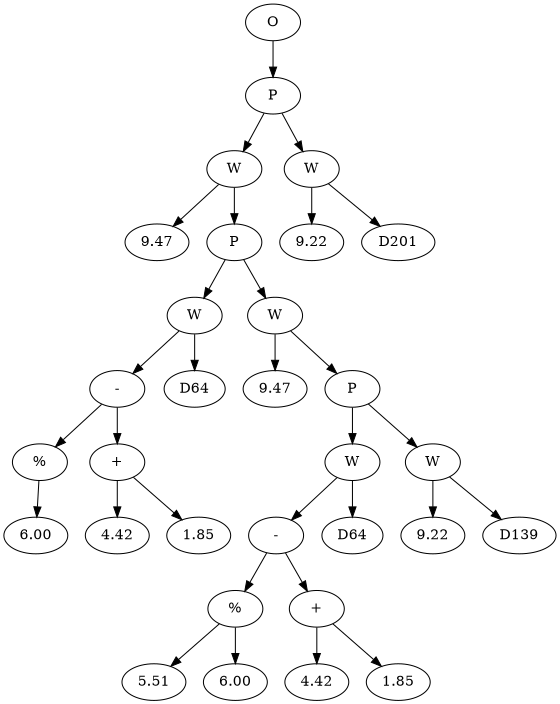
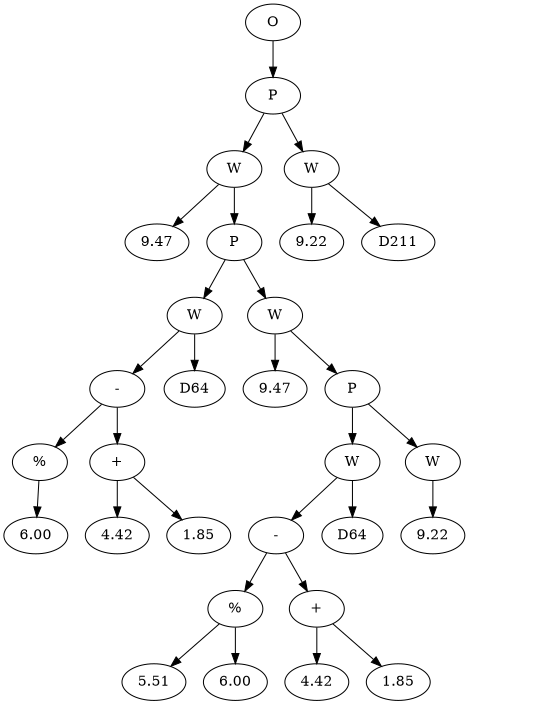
(398, 242) -> (398, 242)
(519, 535) -> none
